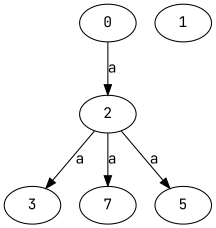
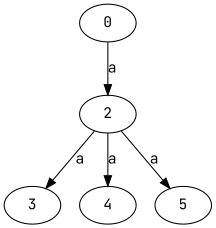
(183, 23) -> none
(108, 205) -> (108, 205)
